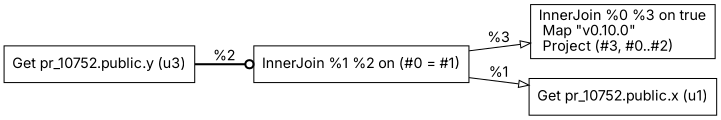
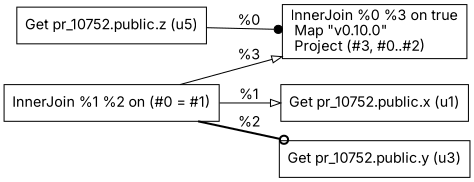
none -> (112, 25)
(220, 64) -> (239, 130)
